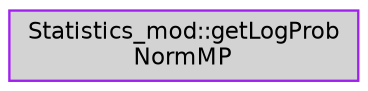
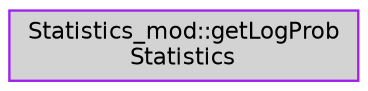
(184, 46) -> (184, 46)
